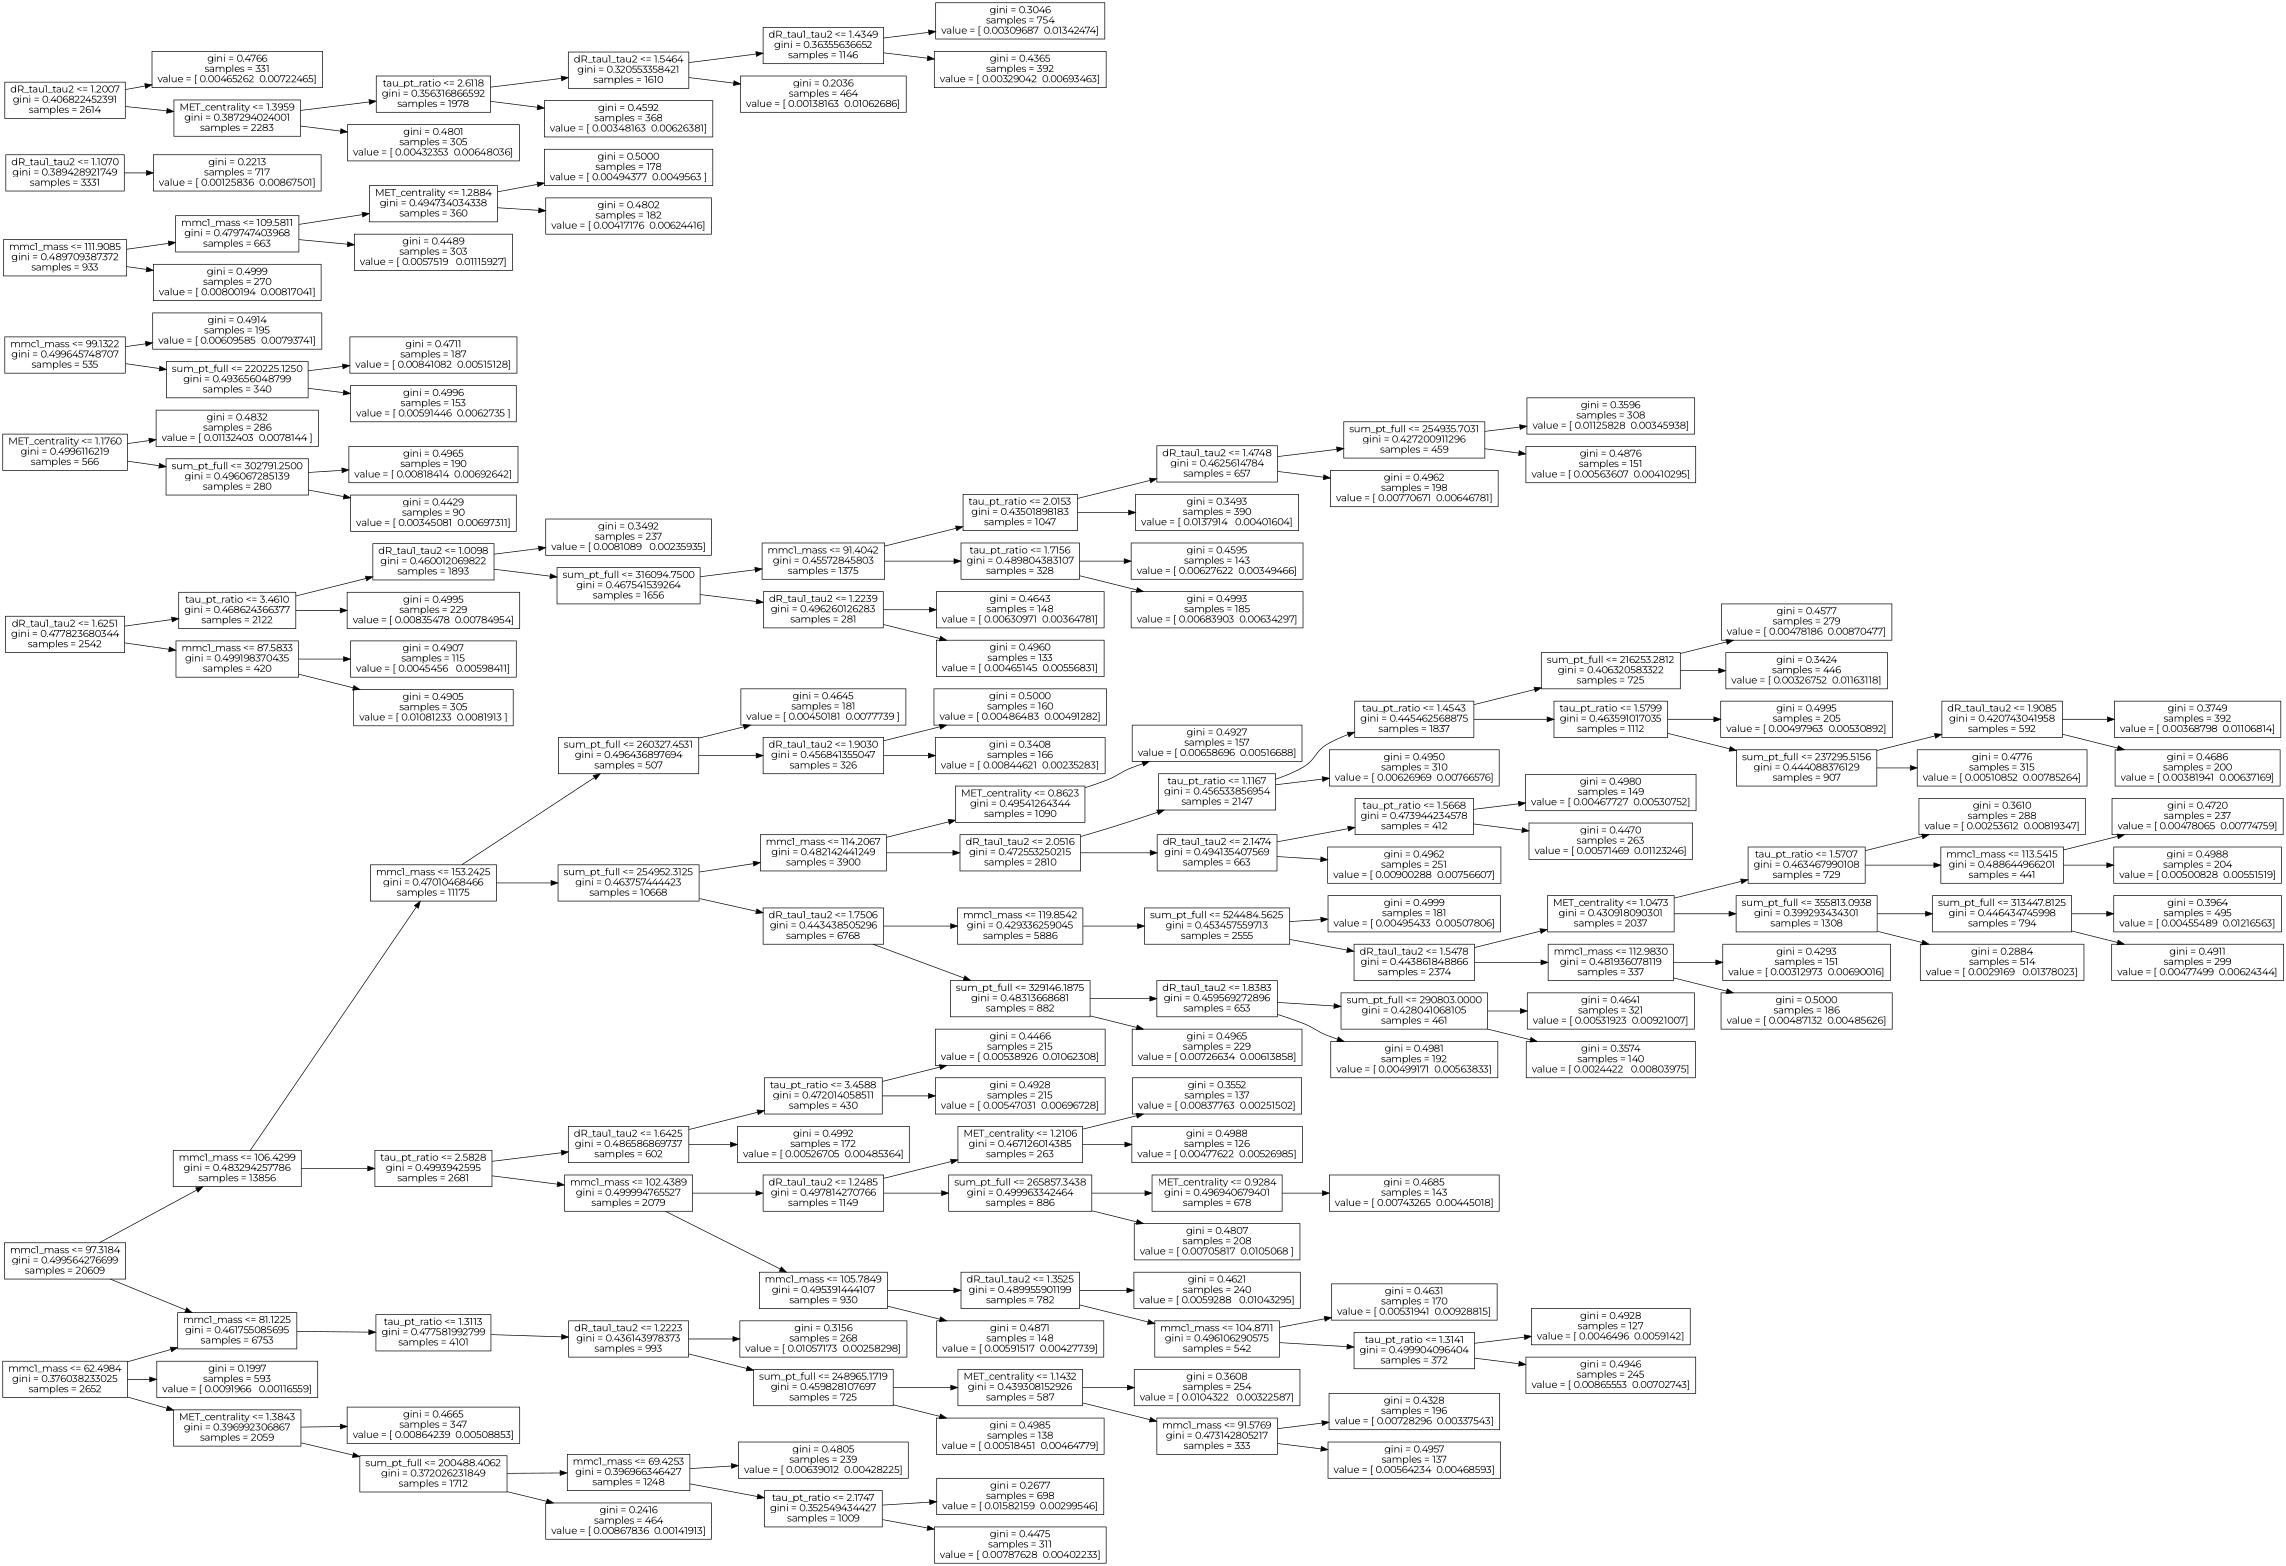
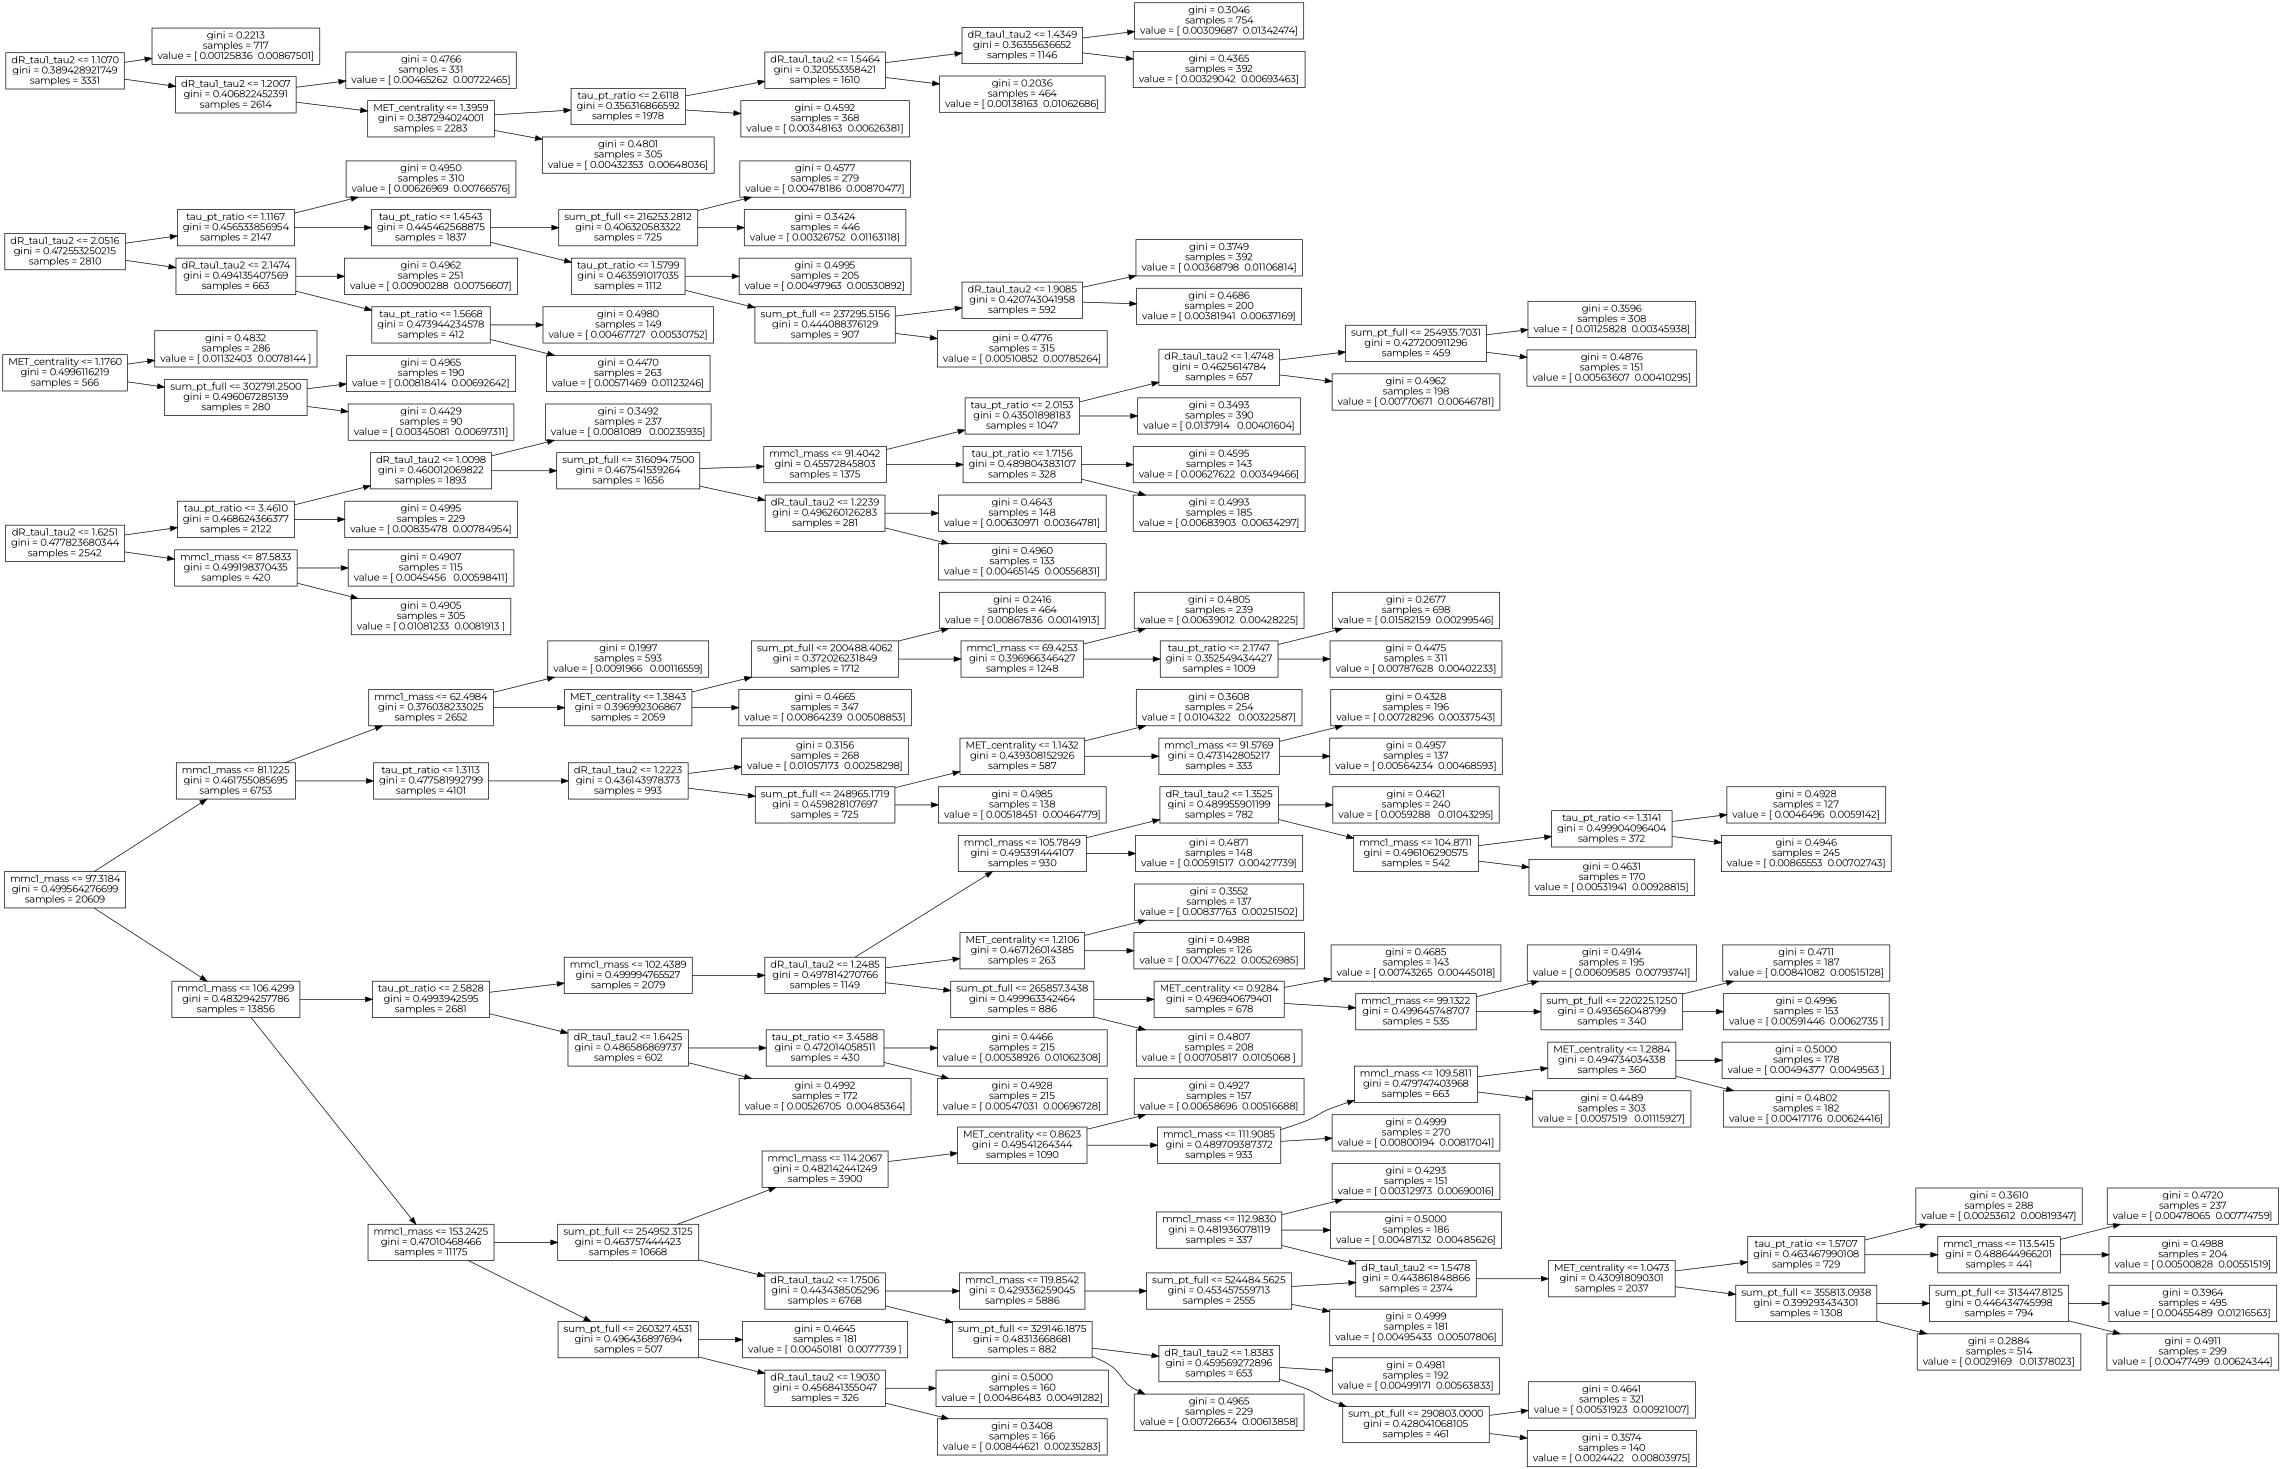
none -> (146, 82)
(920, 853) -> none
(1508, 962) -> (1315, 1254)
none -> (1316, 1005)
none -> (1119, 1145)
(723, 1240) -> (921, 916)
(149, 1356) -> (330, 746)
